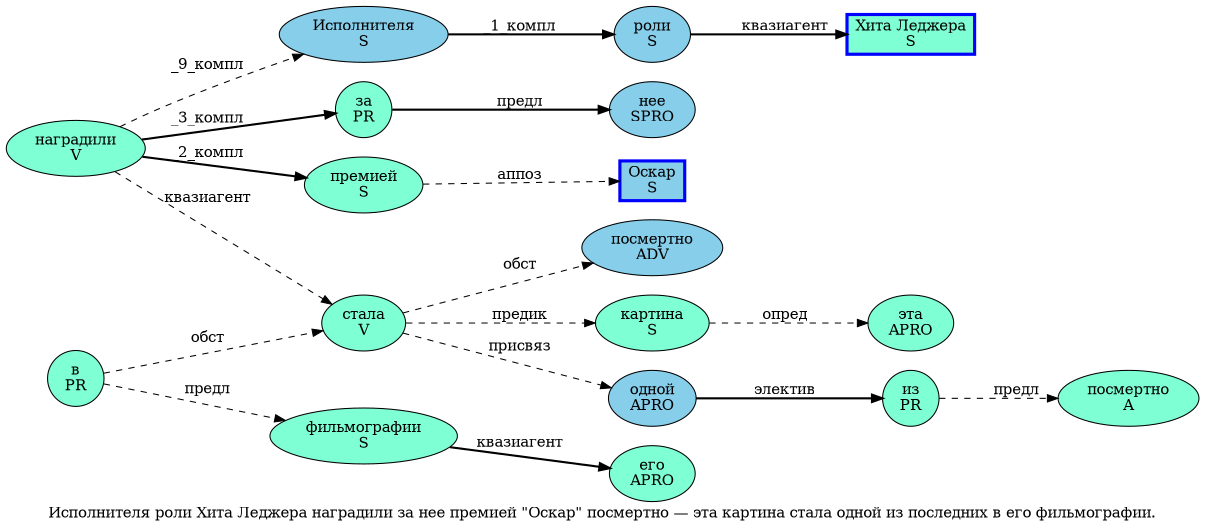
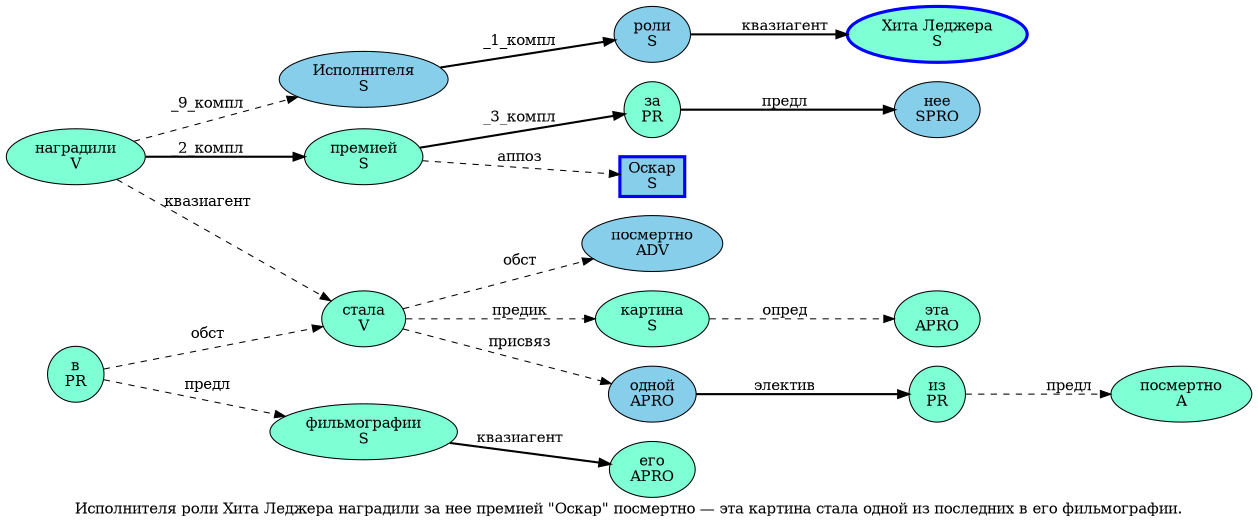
(911, 34) -> (937, 34)
(234, 127) -> (517, 132)
